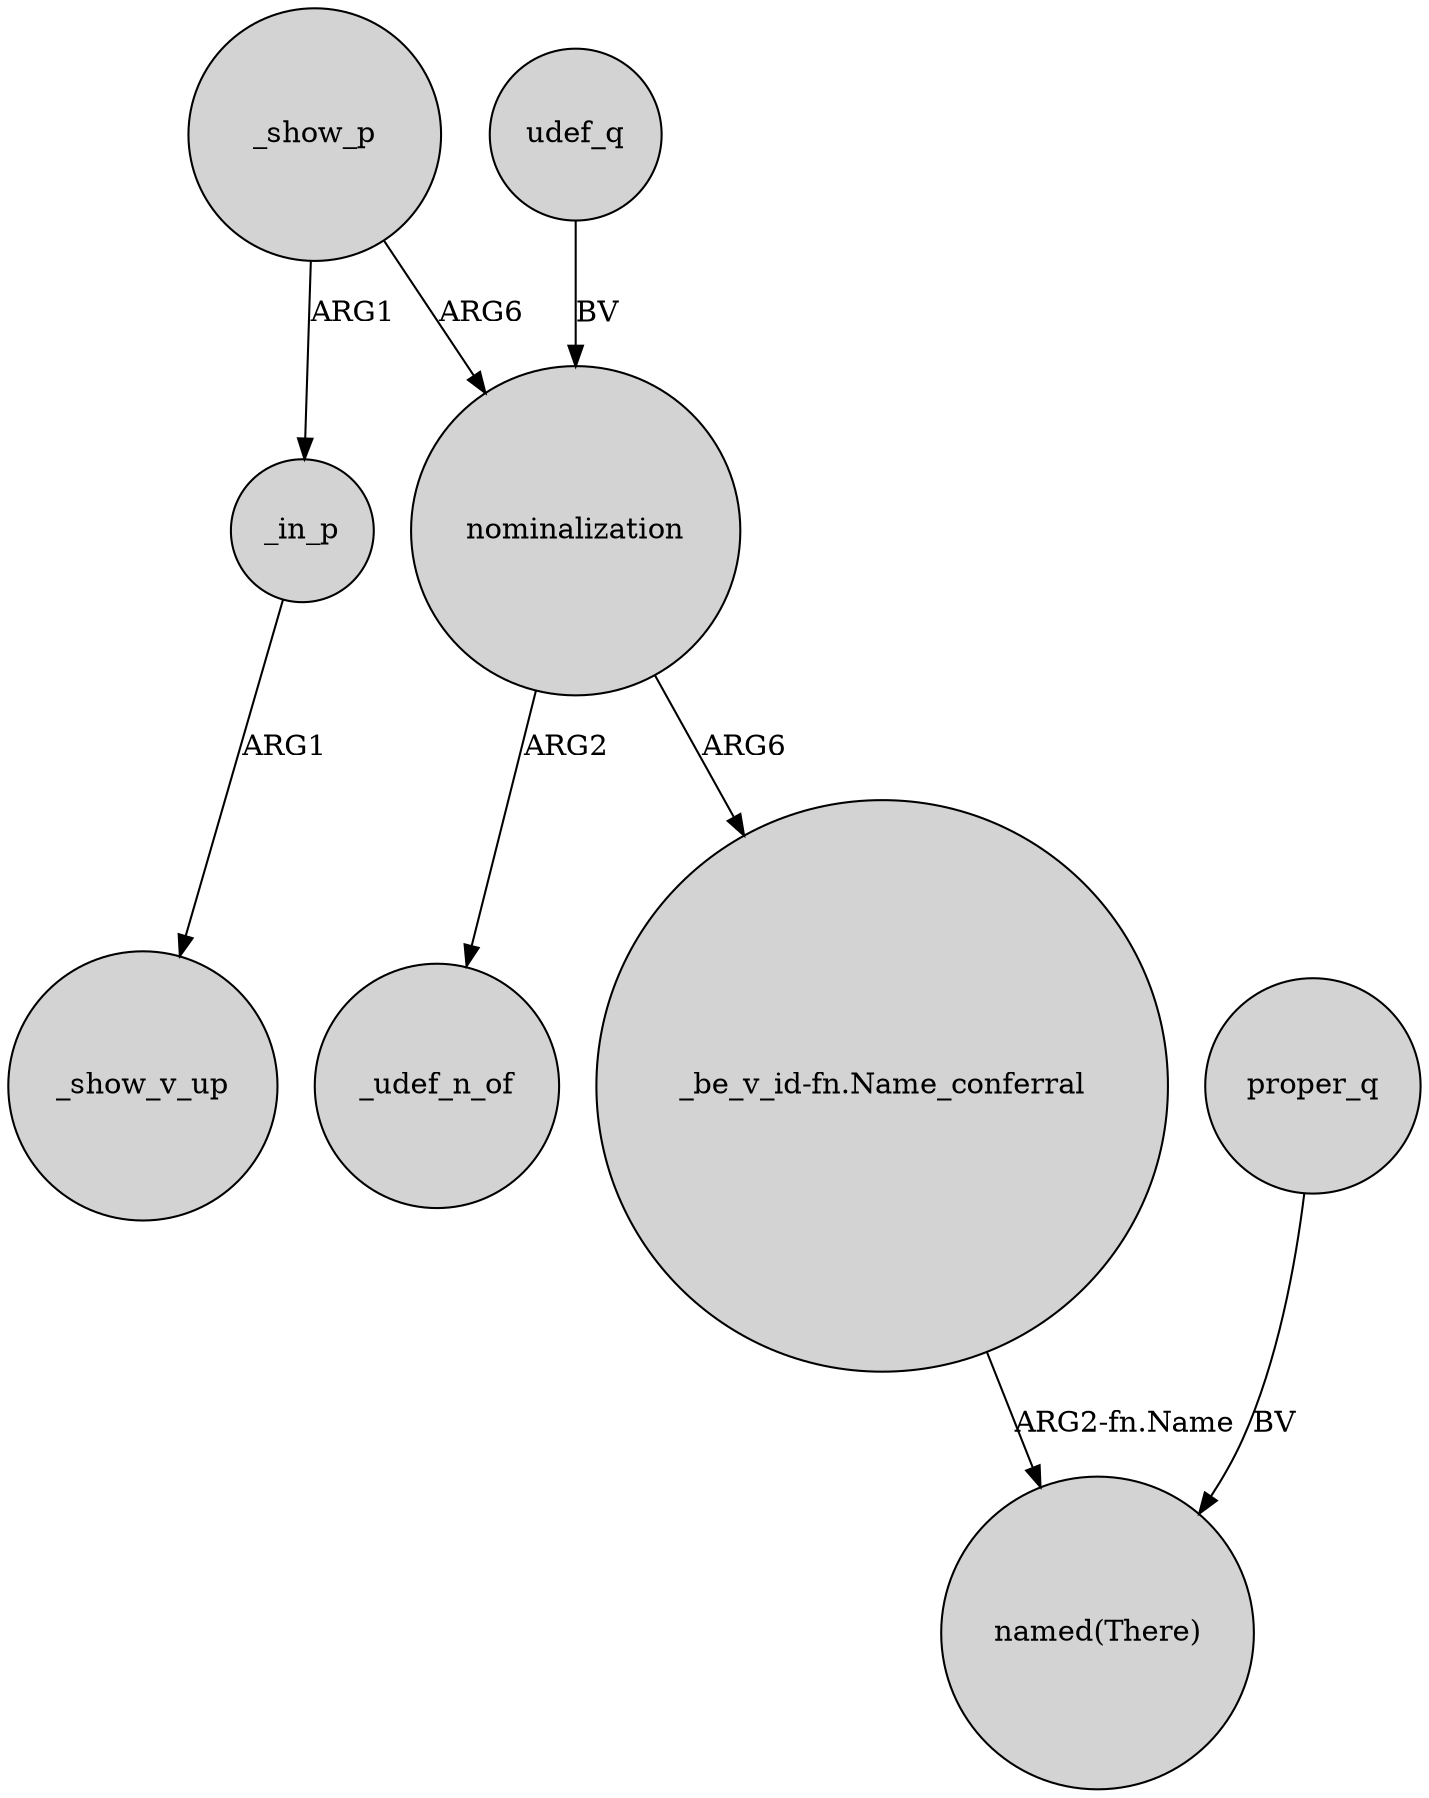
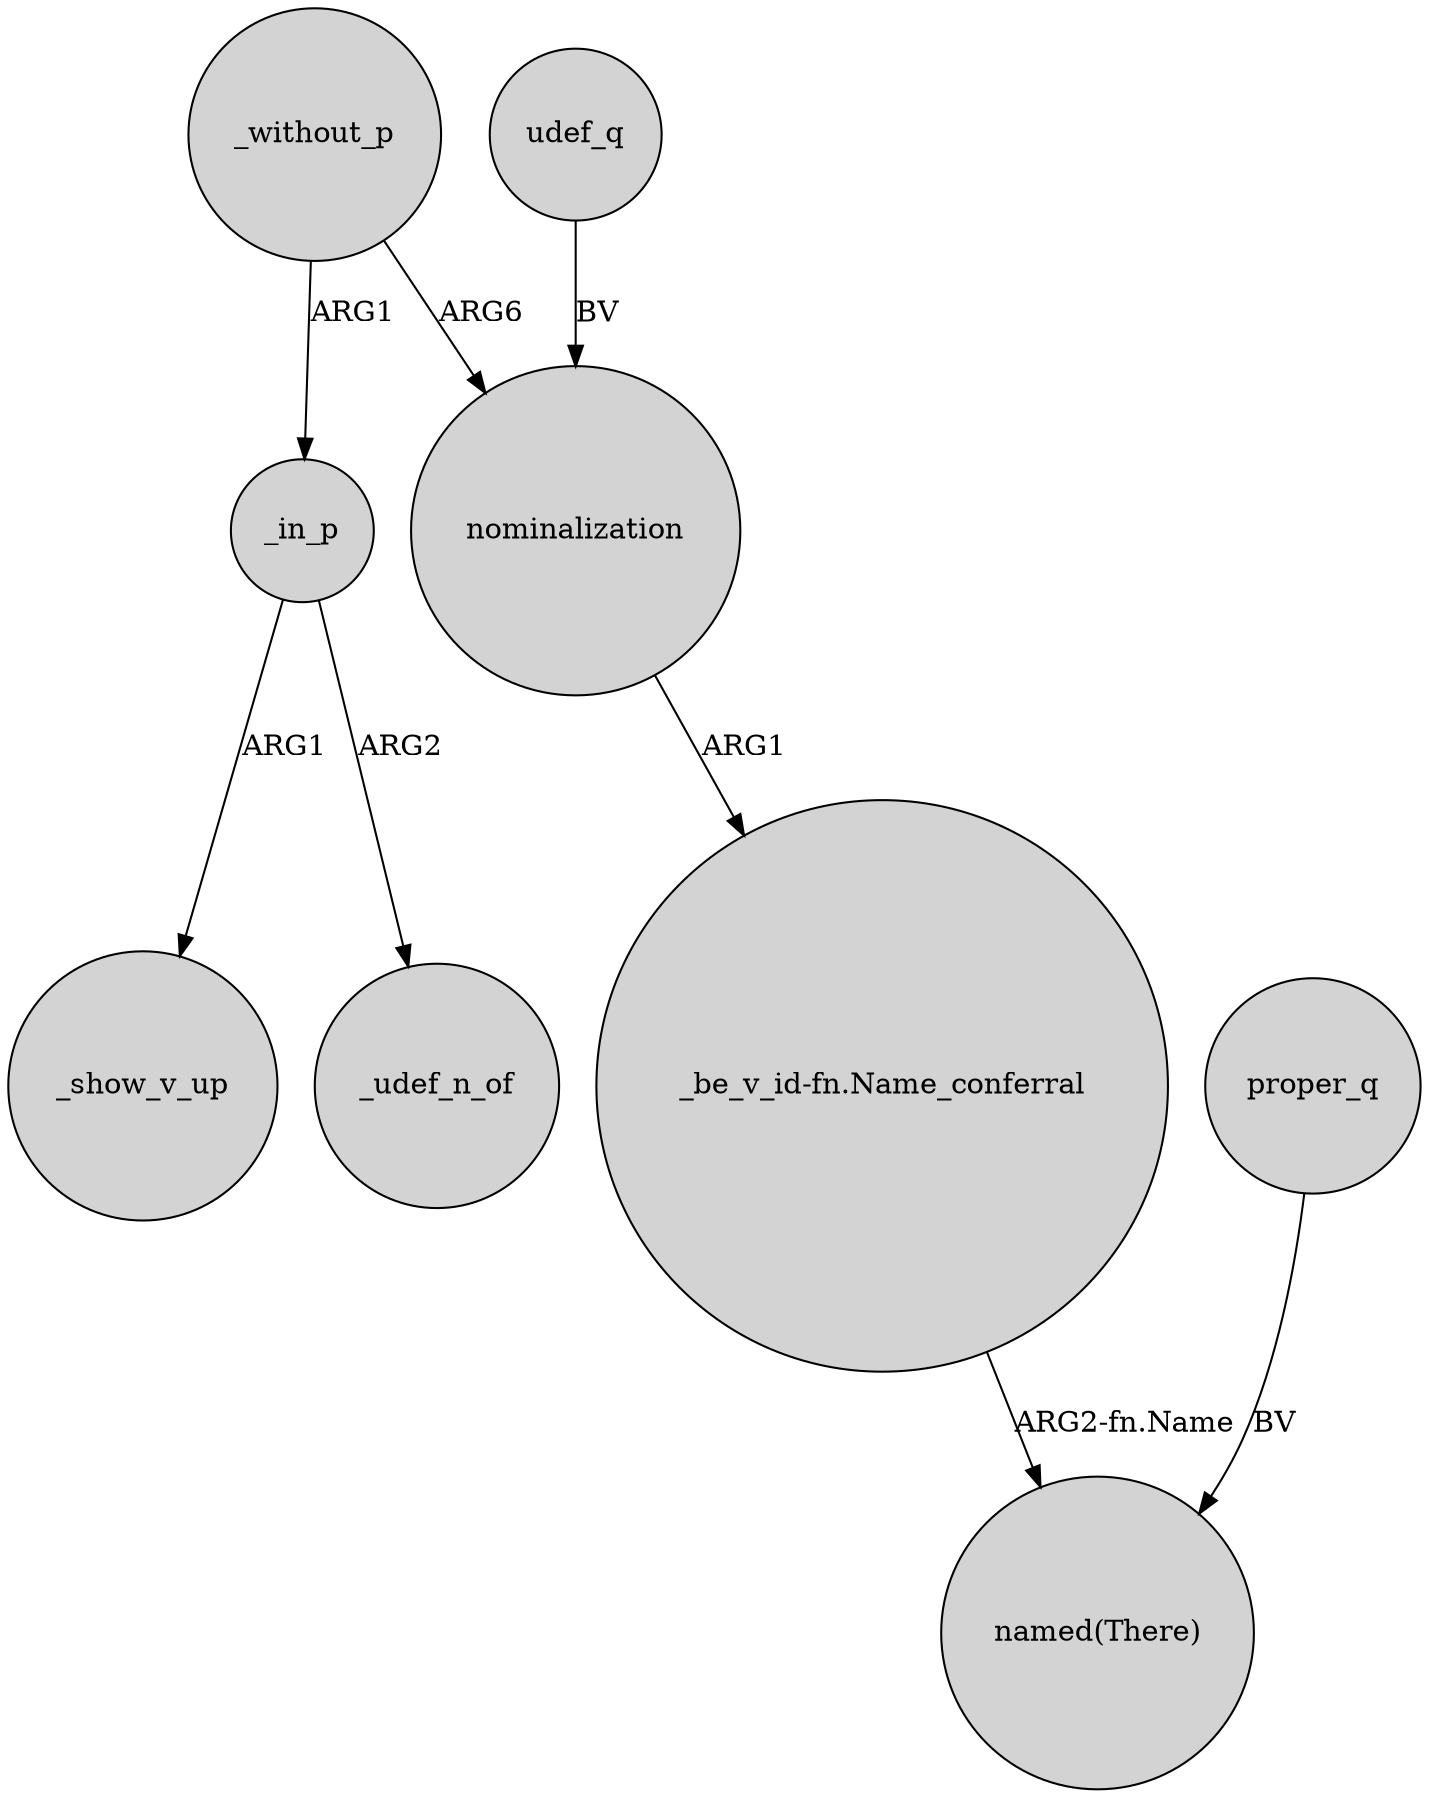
(315, 135) -> (315, 135)
(744, 748) -> (744, 748)
(504, 818) -> (361, 773)
